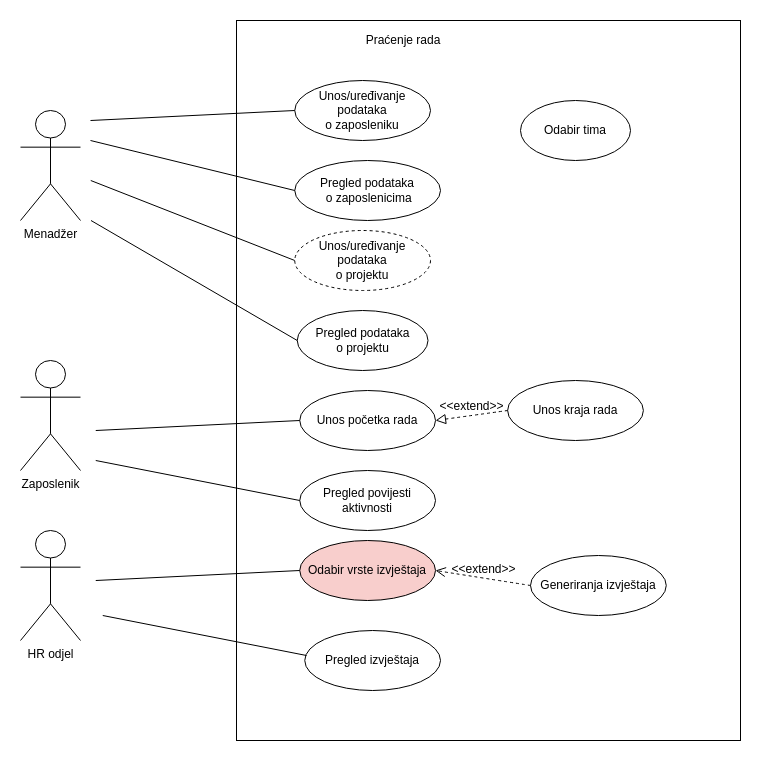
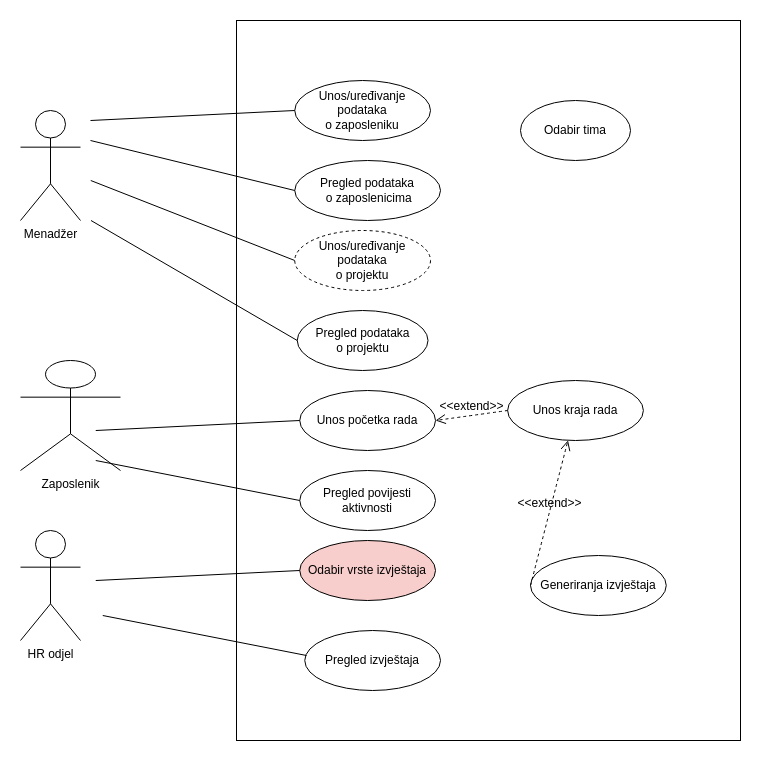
(404, 41) -> none
(51, 416) -> (71, 416)
(447, 419) -> (443, 419)
(484, 578) -> (549, 513)
